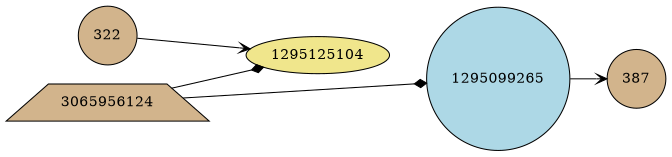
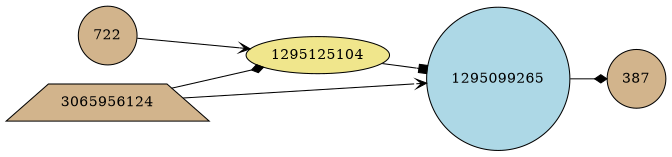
(108, 36) -> (108, 36)
none -> (399, 66)
(583, 79) -> (583, 79)
(299, 91) -> (299, 91)
